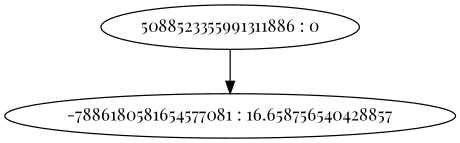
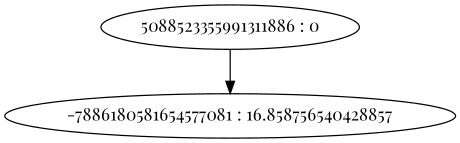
(230, 116) -> (230, 116)
